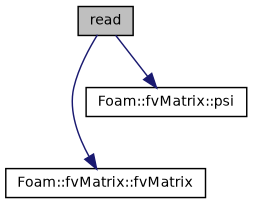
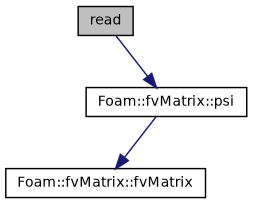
(73, 94) -> (140, 137)
